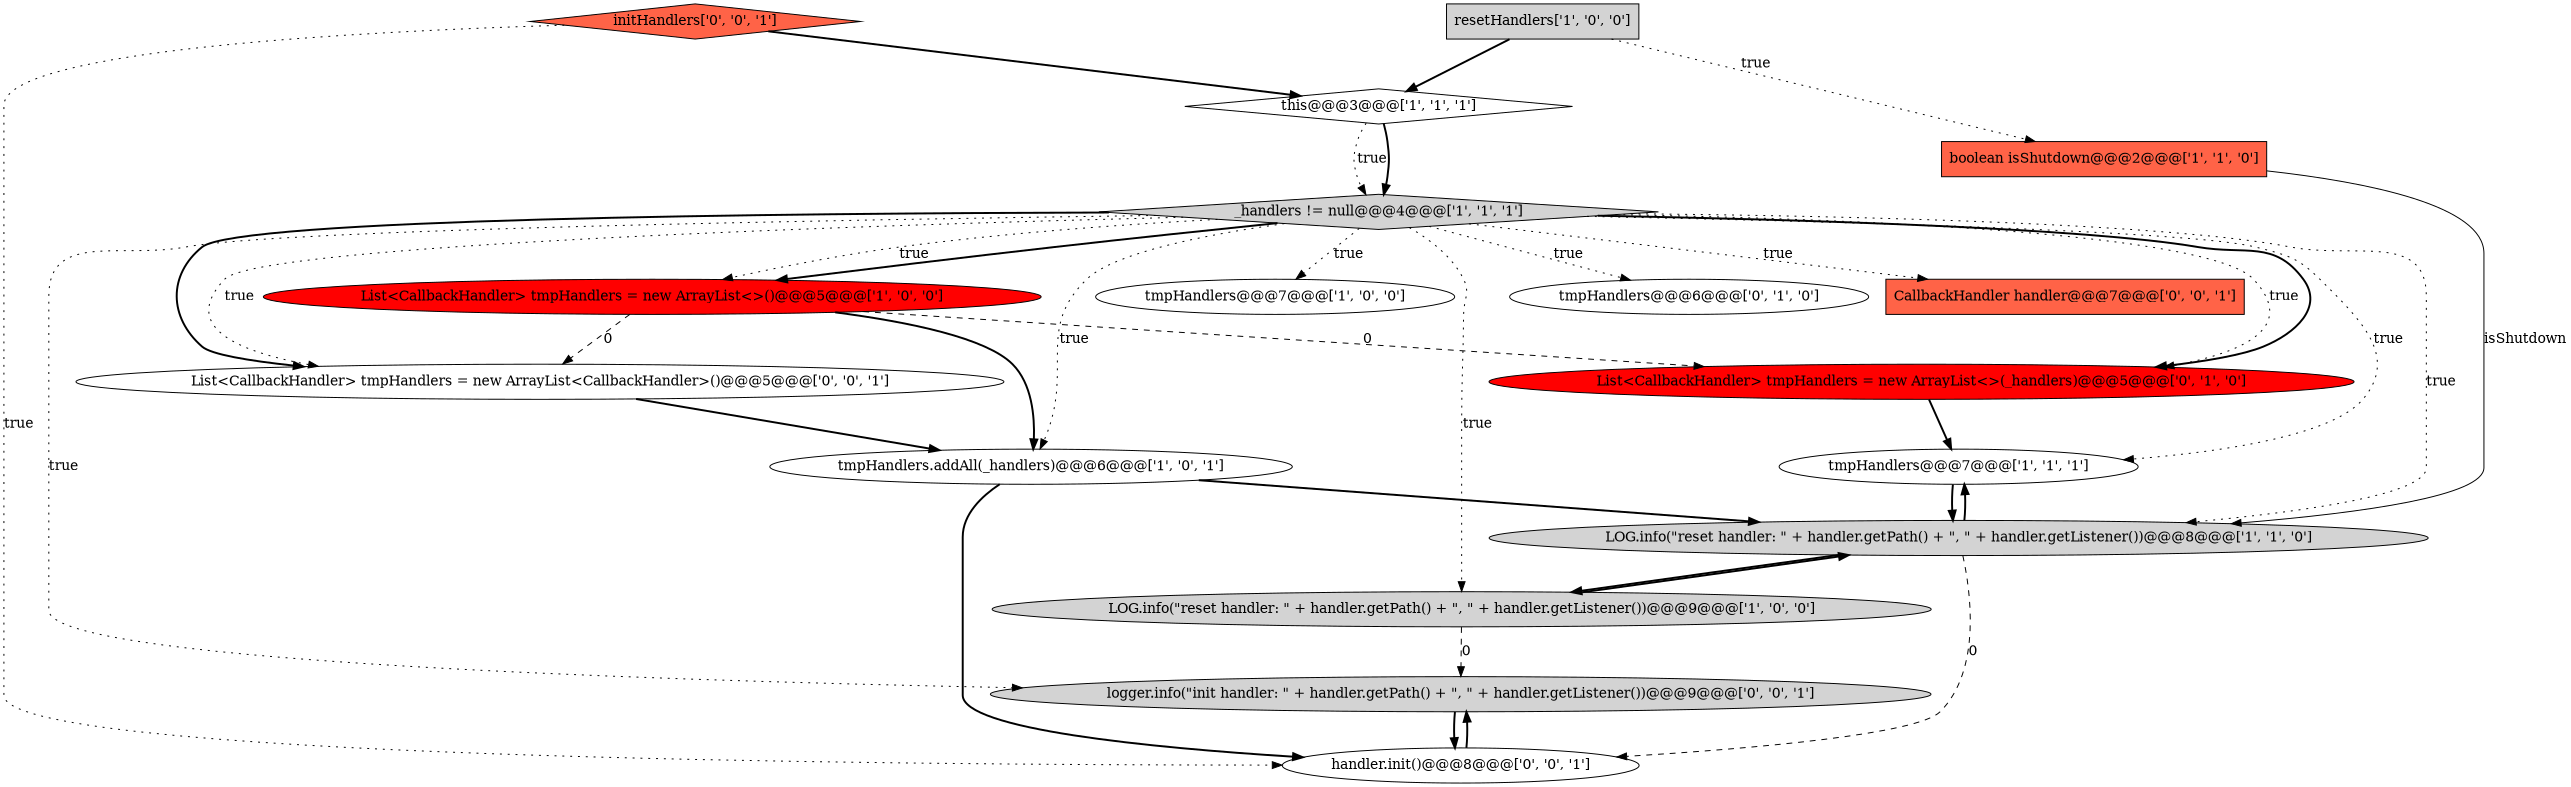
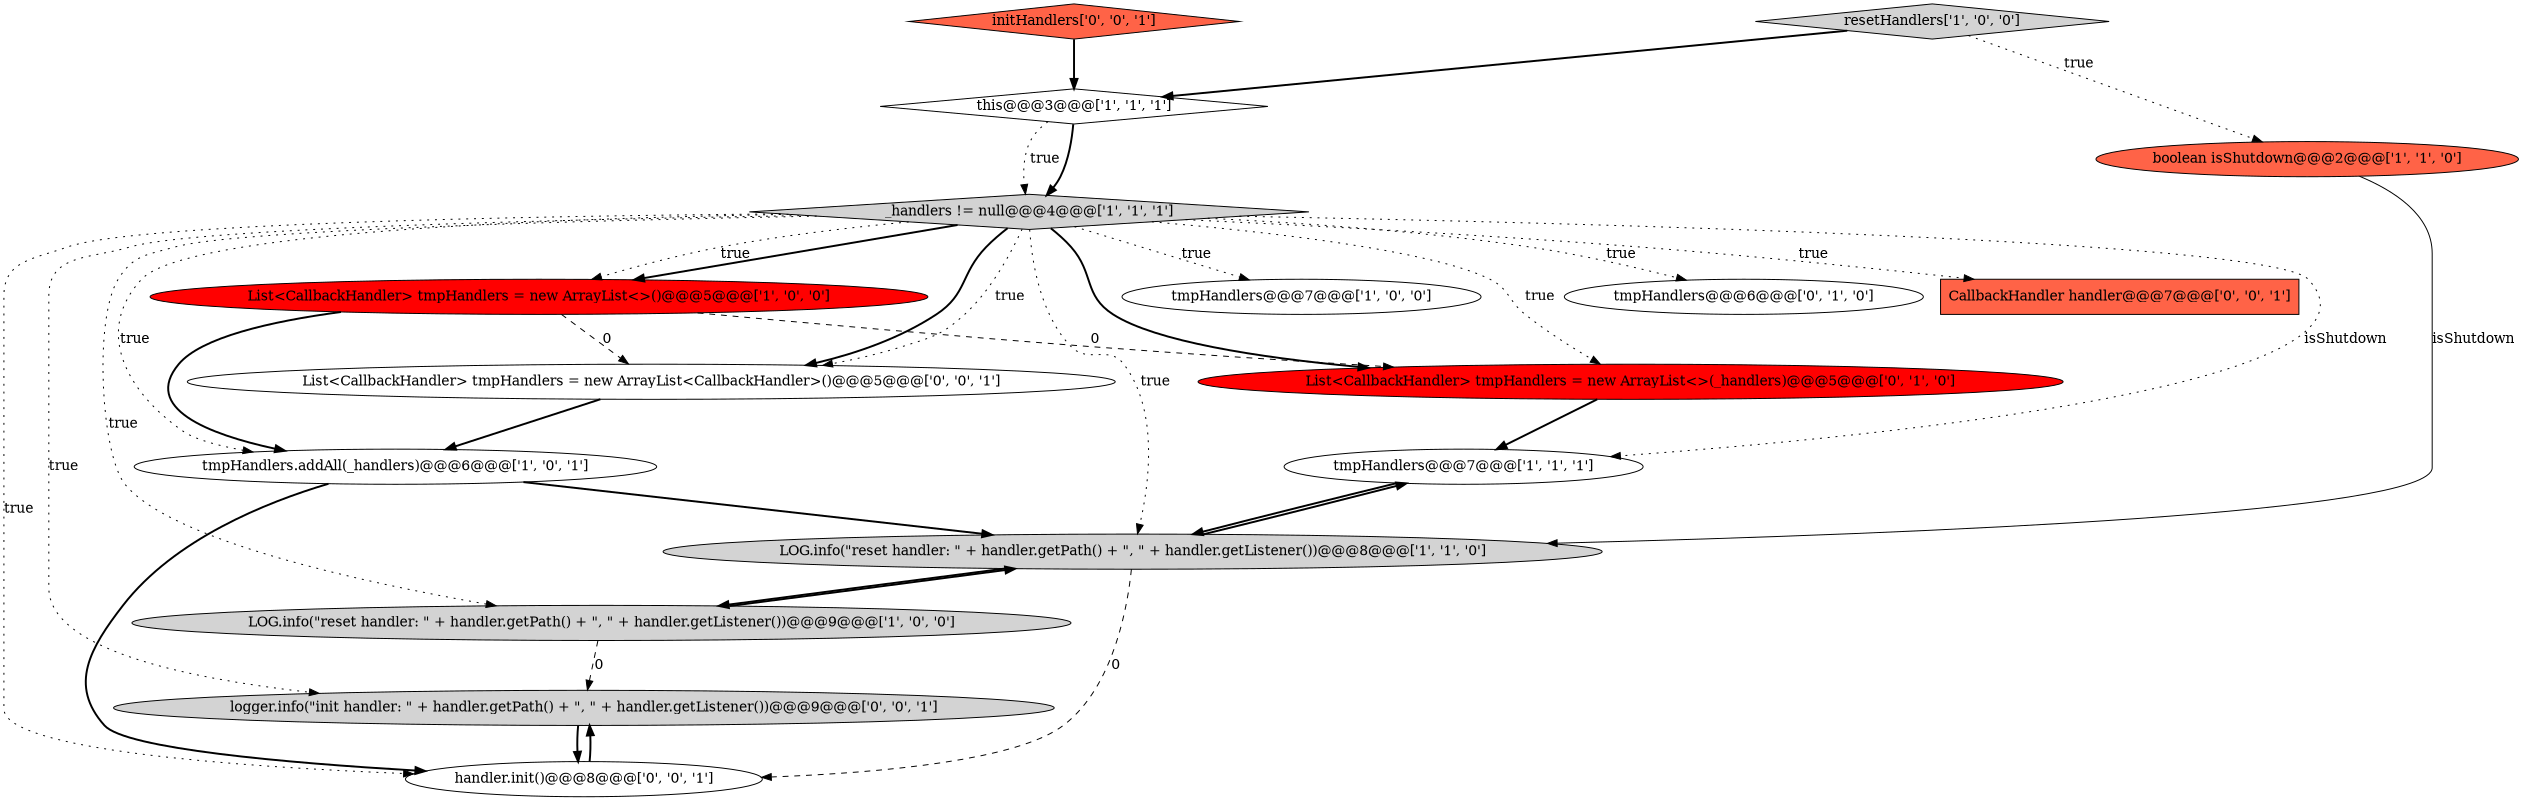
(1543, 21) -> (1932, 21)
(2104, 159) -> (2307, 159)
(2389, 339) -> (2346, 339)
(54, 718) -> (4, 307)
